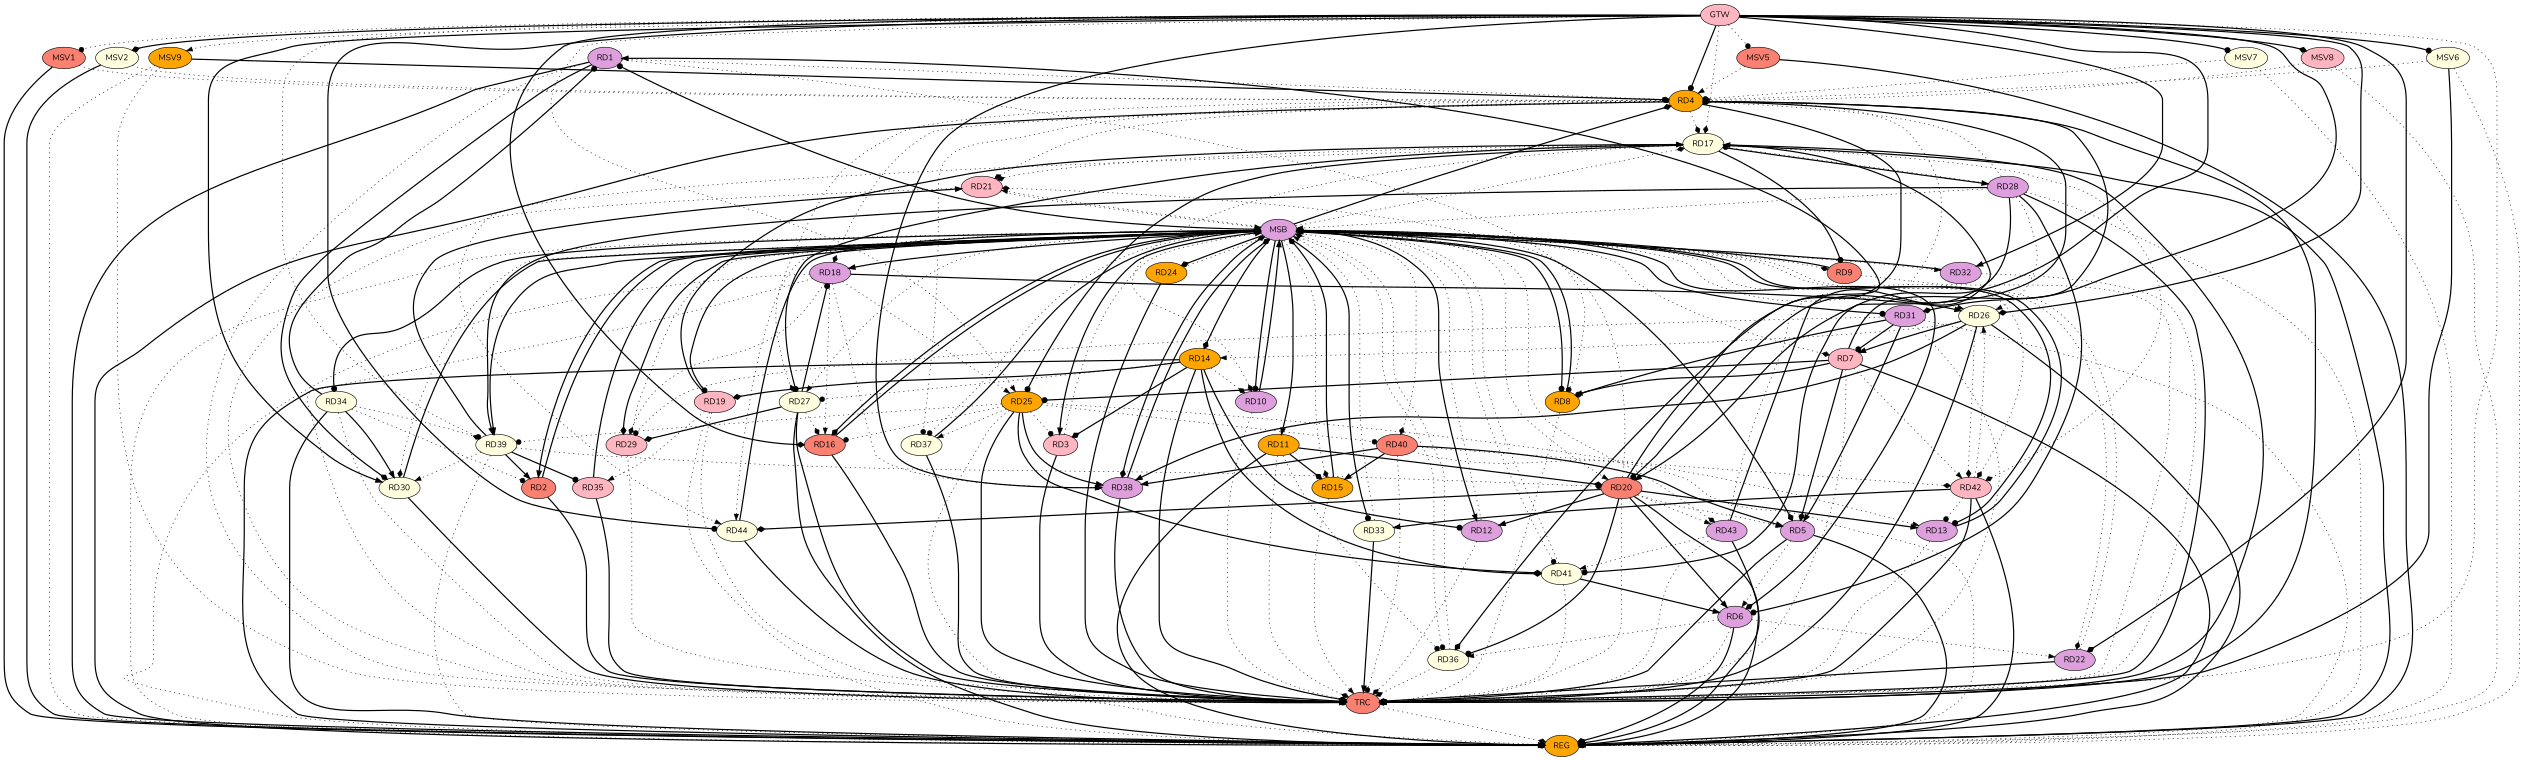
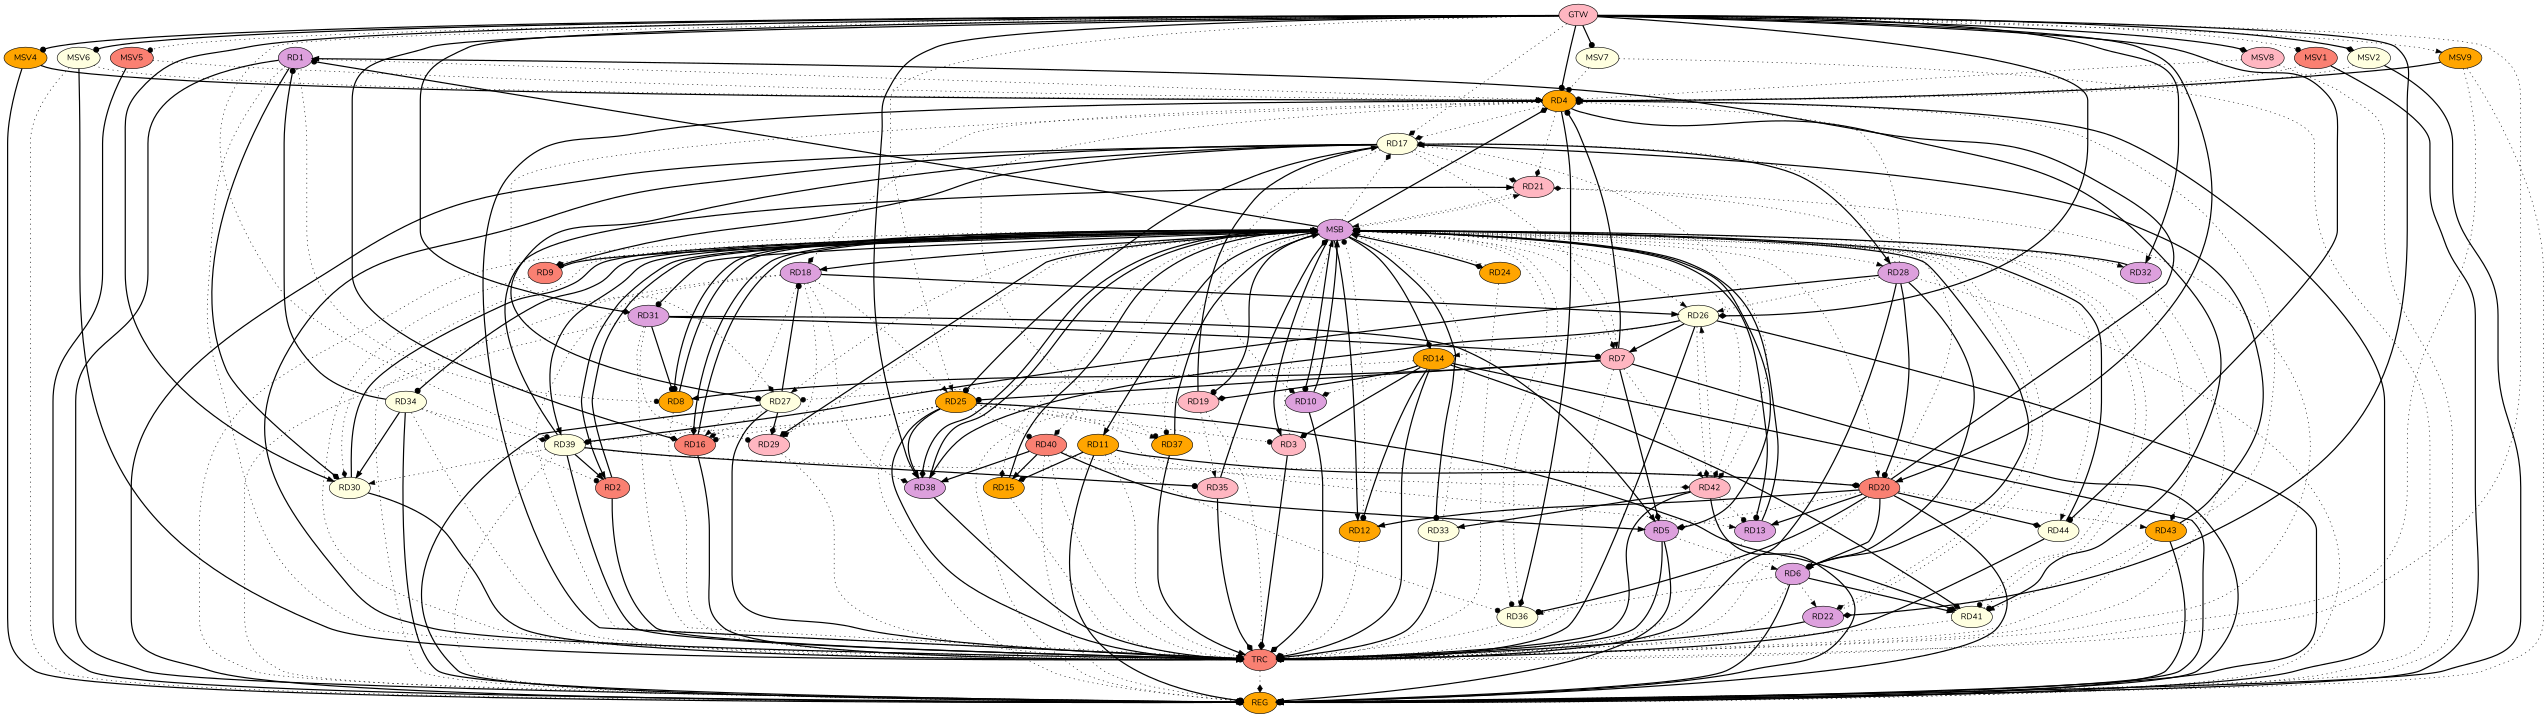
none -> (26, 58)
(908, 173) -> (1535, 228)
(1645, 208) -> (1707, 245)
(922, 445) -> (1172, 445)
(1482, 531) -> (1360, 531)
(1727, 531) -> (2166, 531)
(1085, 587) -> (1480, 543)
(1227, 588) -> (1323, 537)
(1647, 595) -> (1881, 595)
none -> (841, 646)
